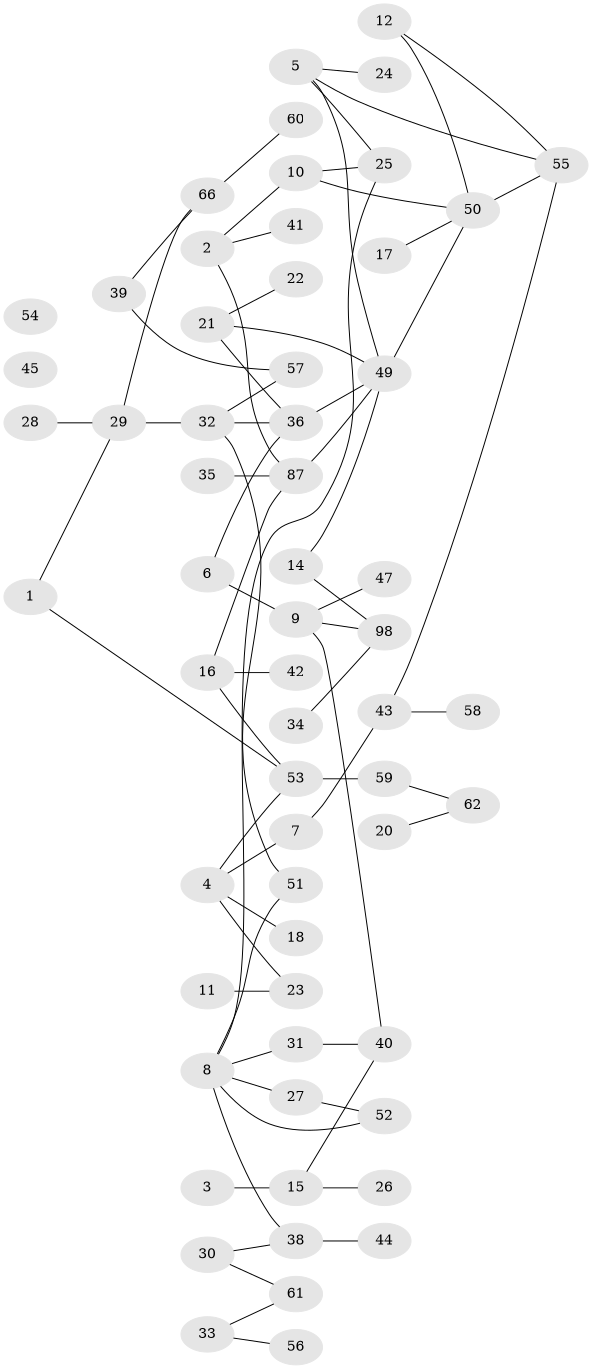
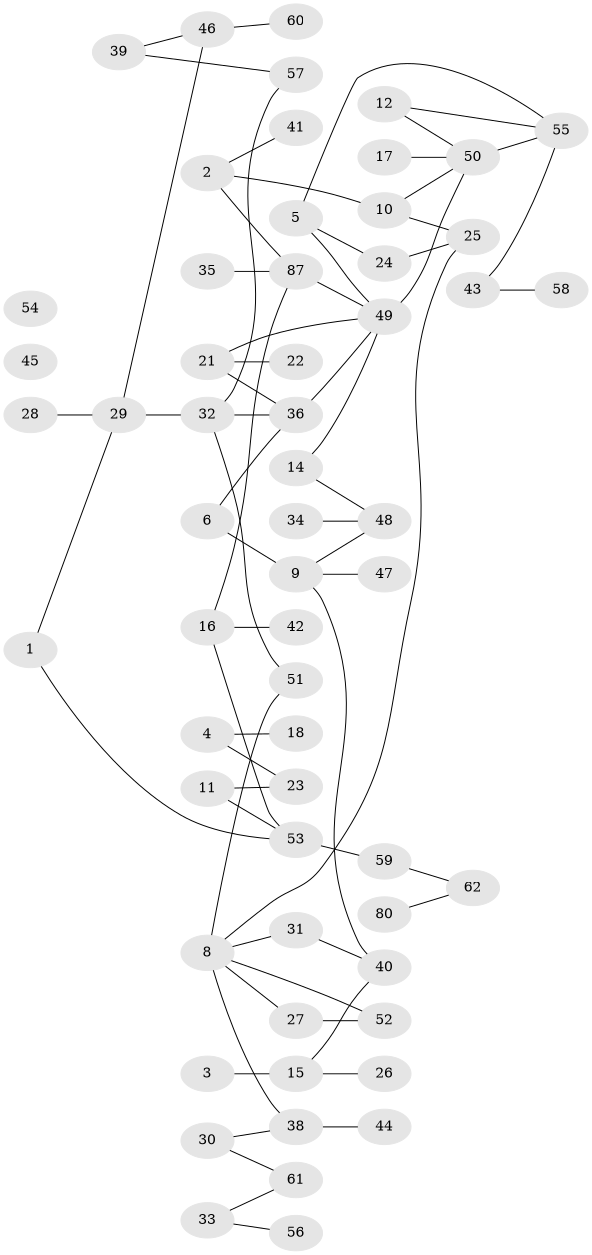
(342, 115) -> (424, 252)
(207, 196) -> (207, 30)
(384, 632) -> (384, 521)
(251, 828) -> (252, 814)
(296, 832) -> none
(384, 832) -> (384, 914)
